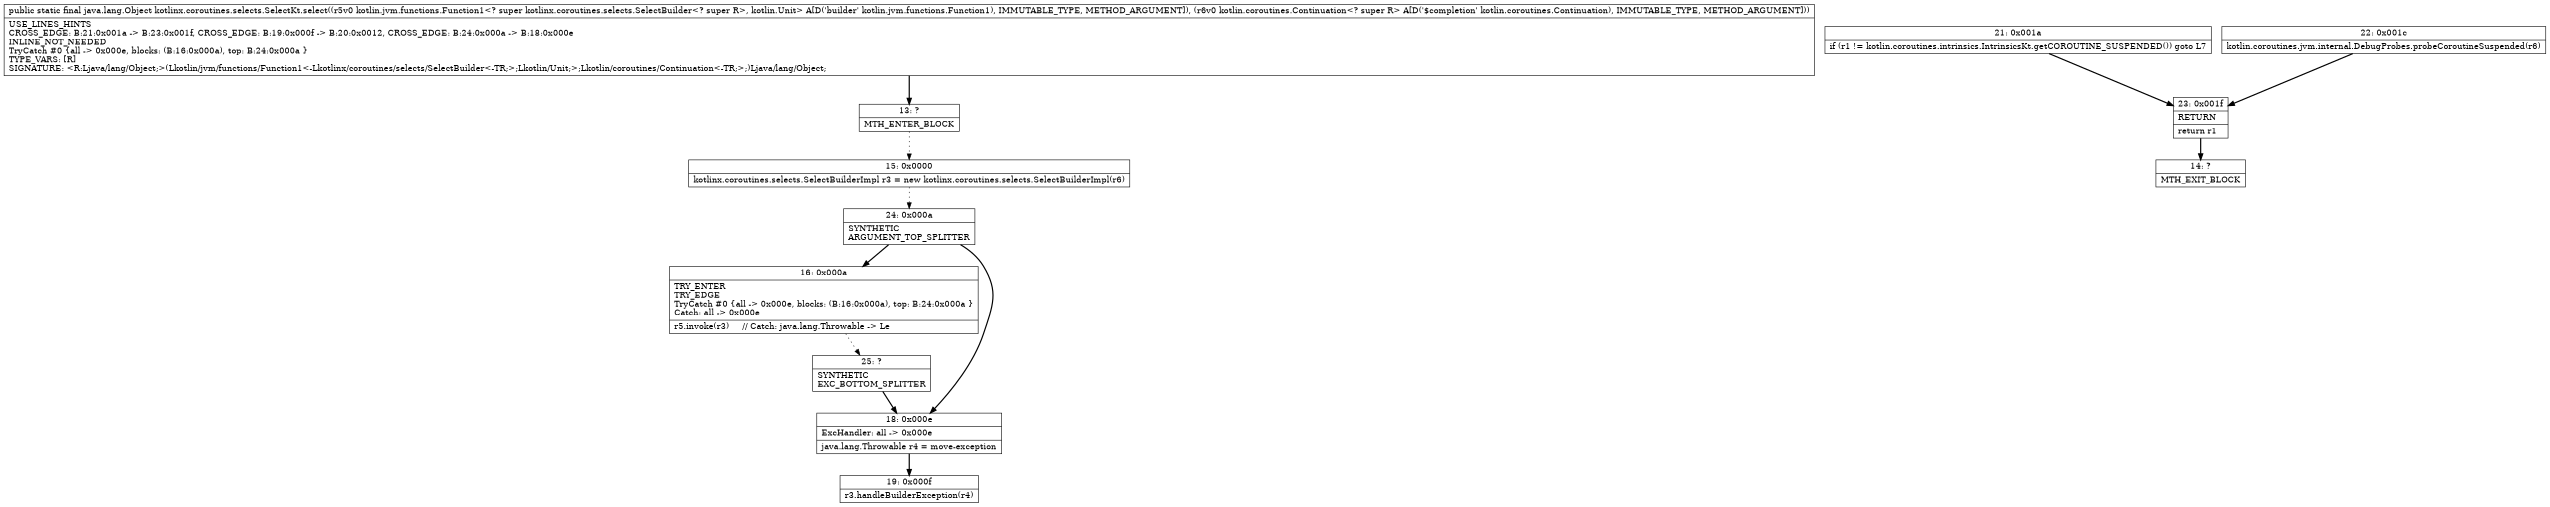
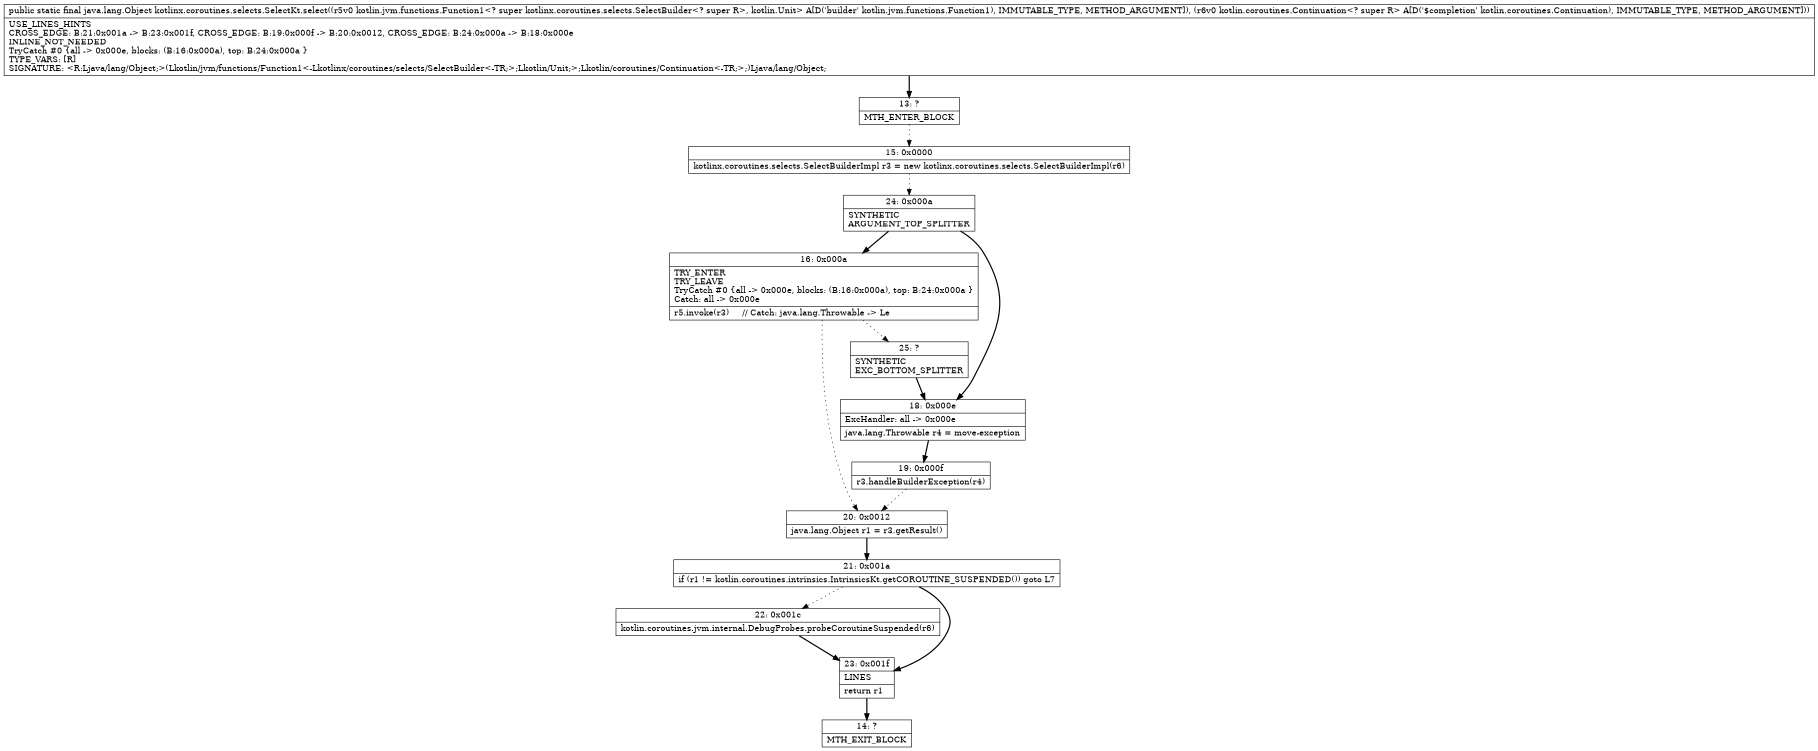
(2197, 117) -> (858, 678)
(698, 295) -> (699, 282)
none -> (867, 524)
none -> (825, 596)
